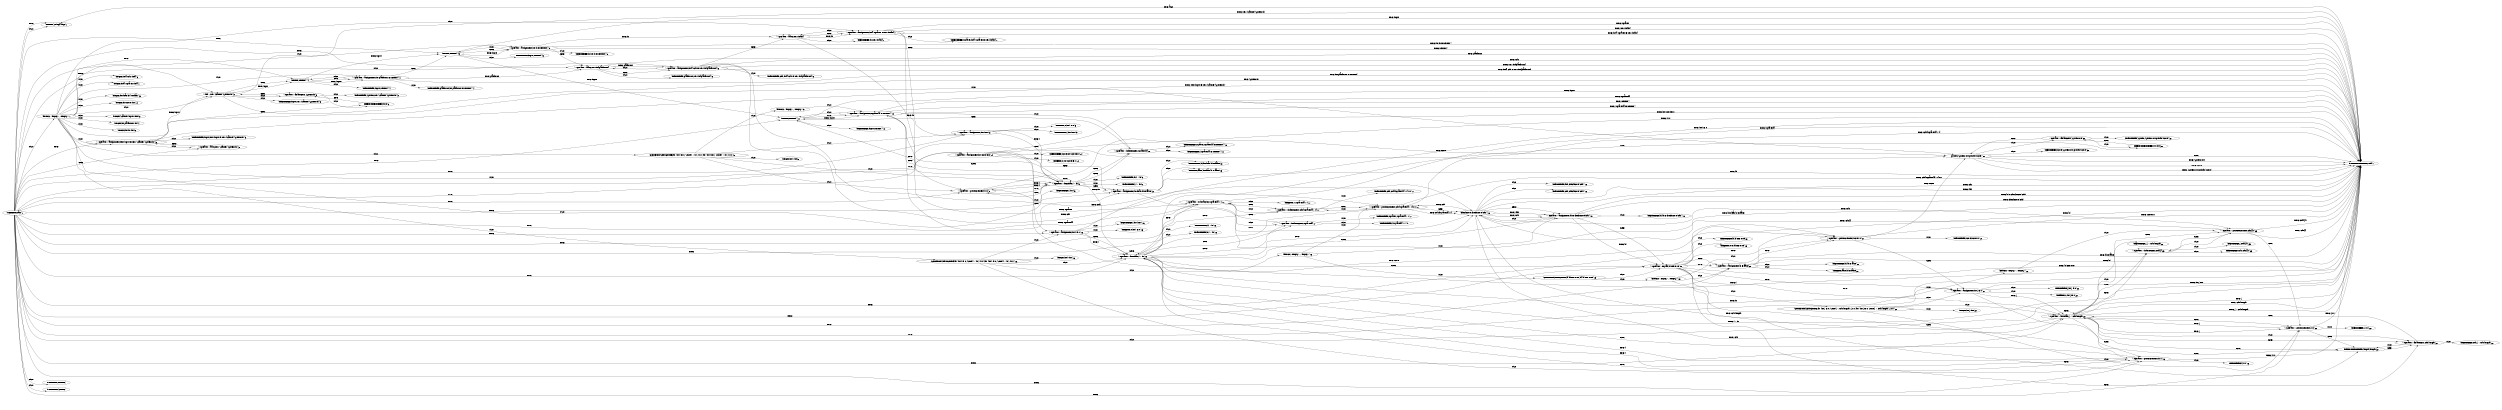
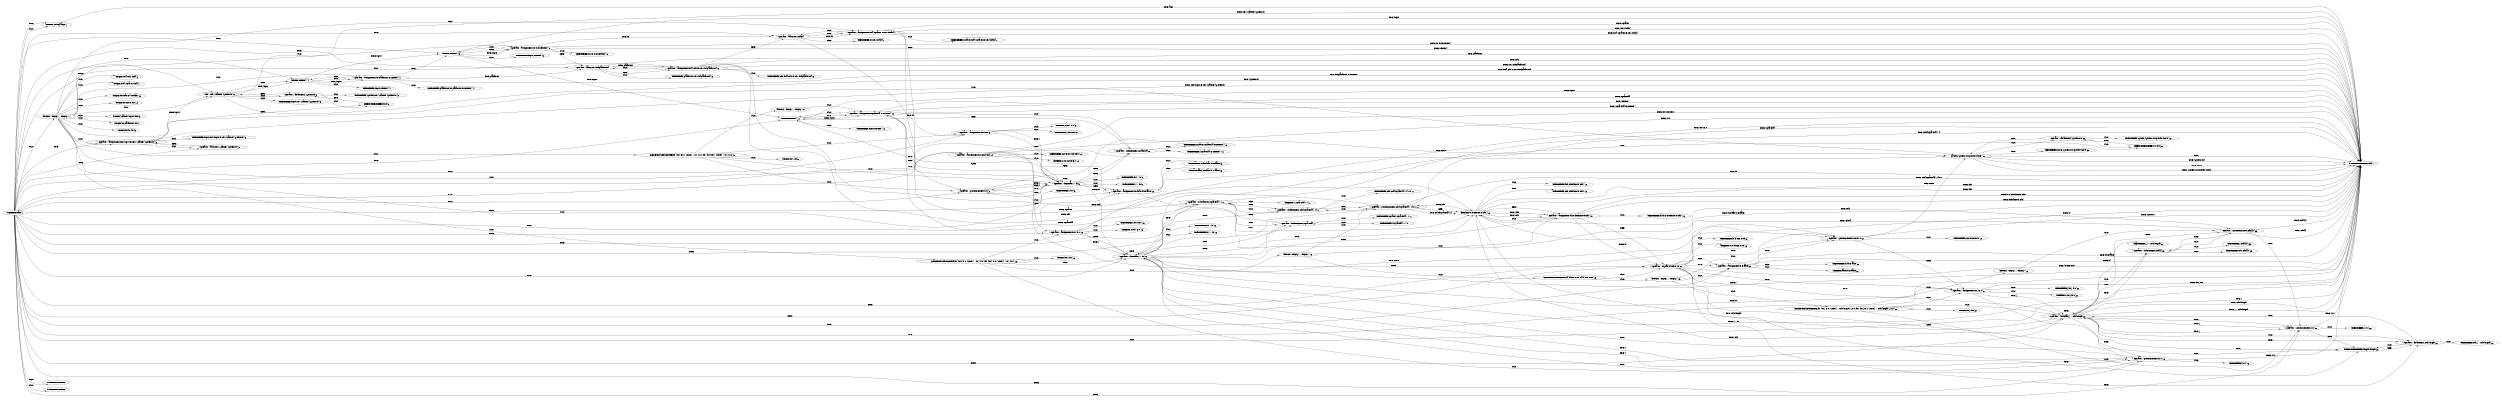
none -> (315, 34)
